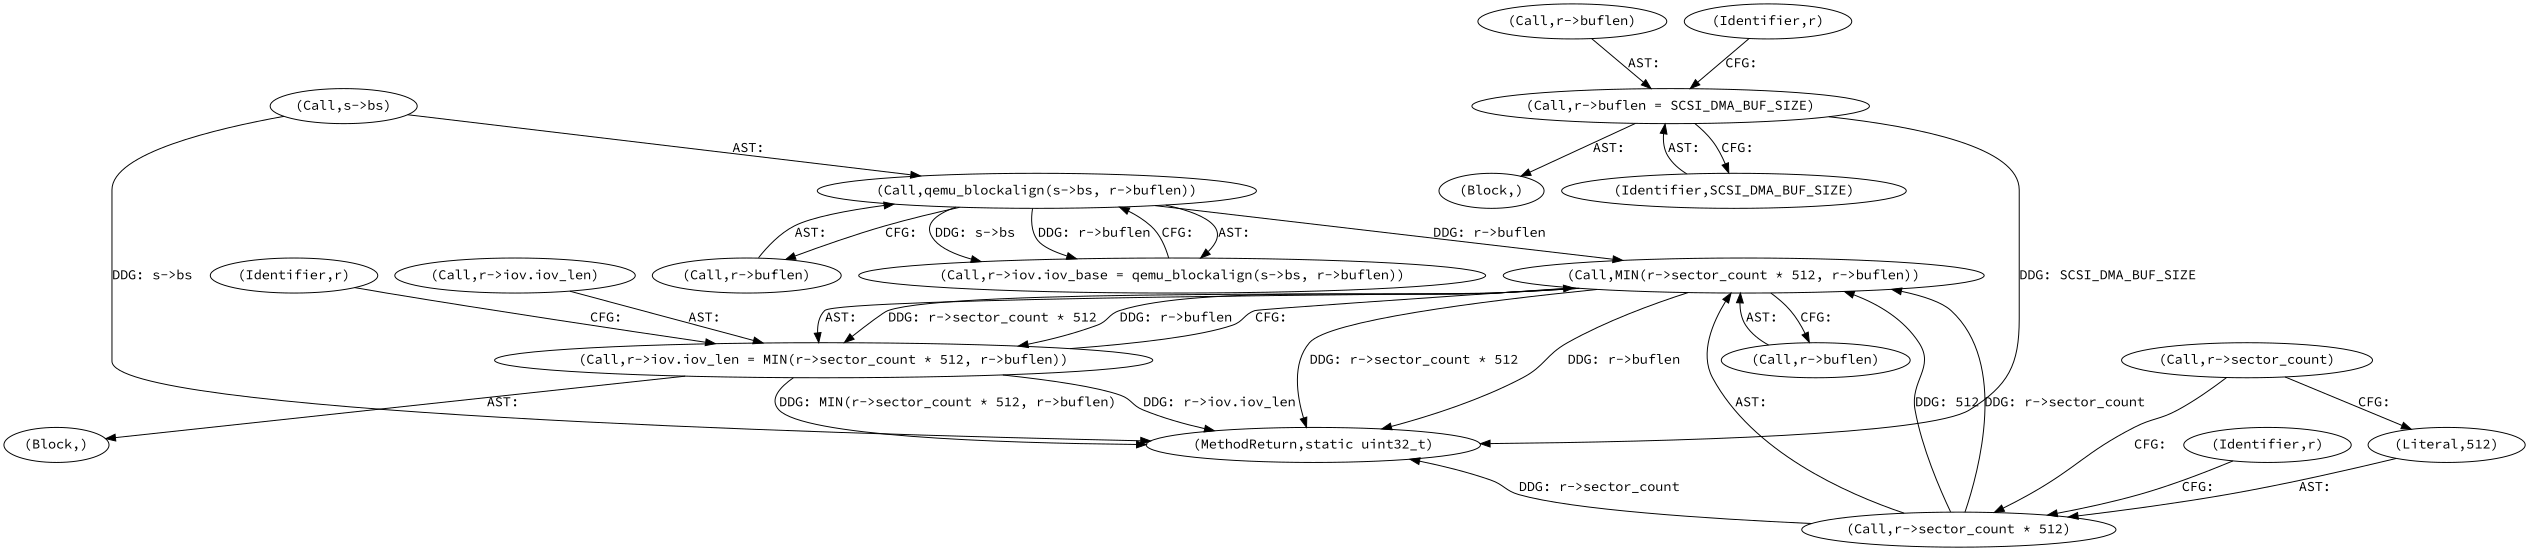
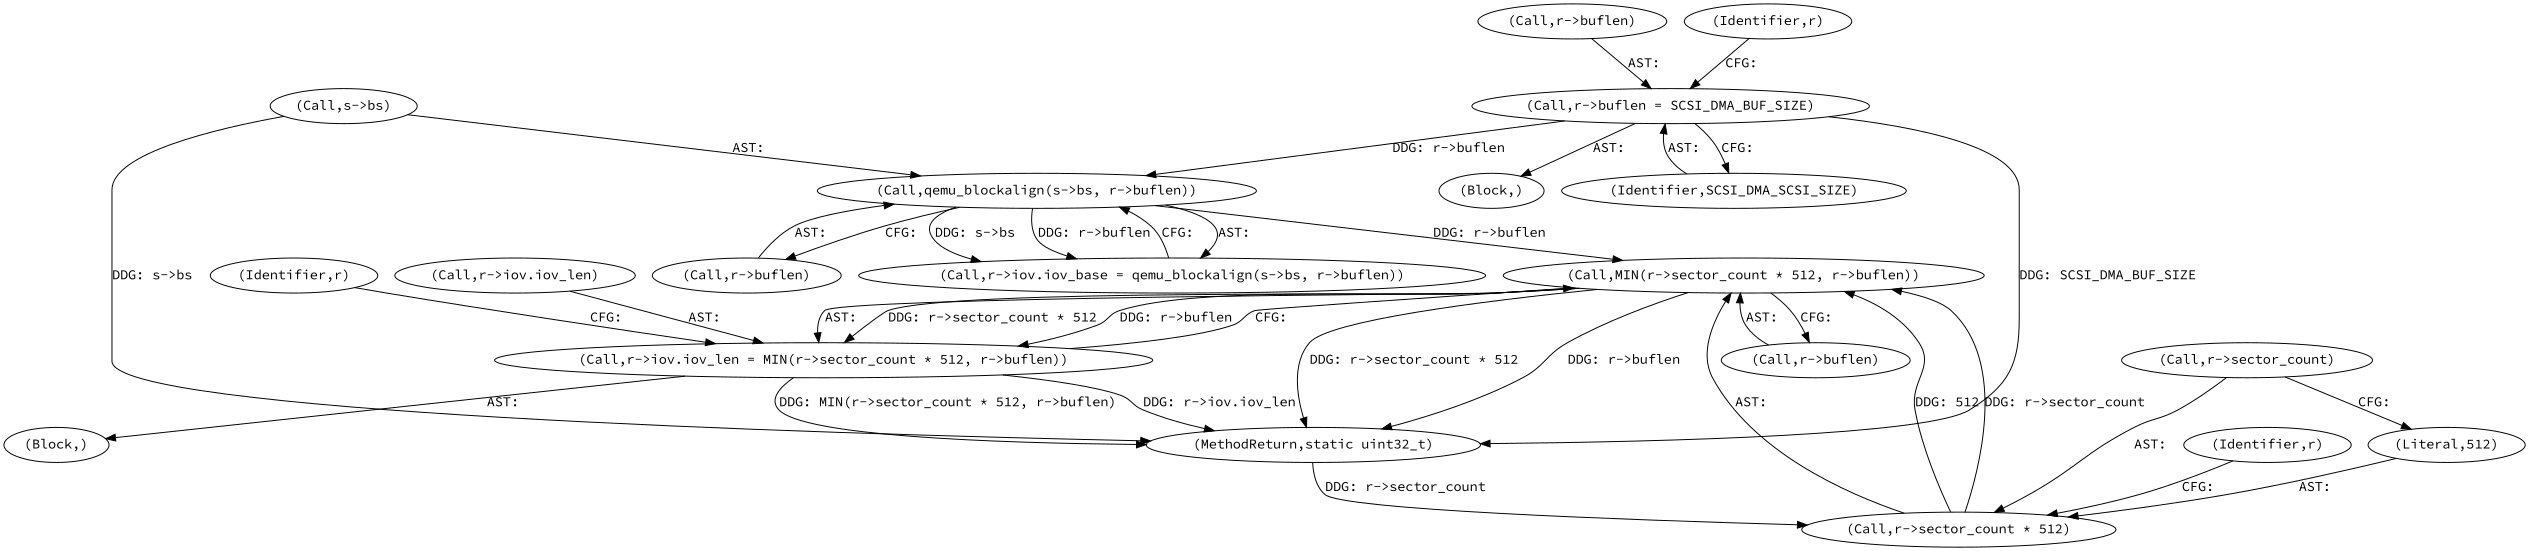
none -> (1360, 148)
(1734, 191) -> (1734, 191)
(2155, 445) -> (2155, 445)
(1612, 510) -> (1543, 515)
